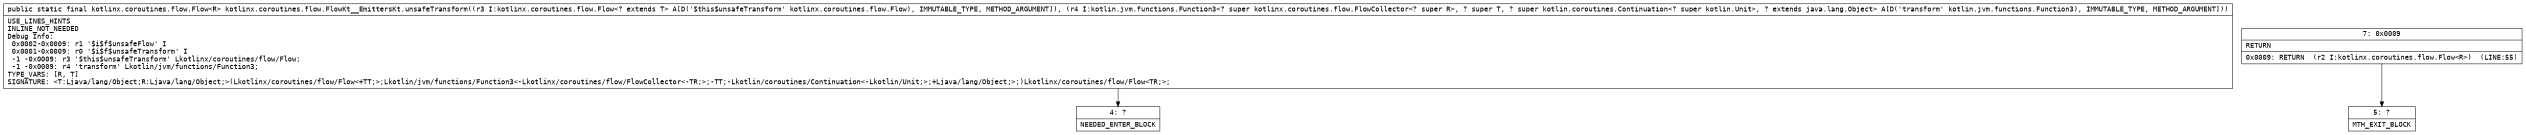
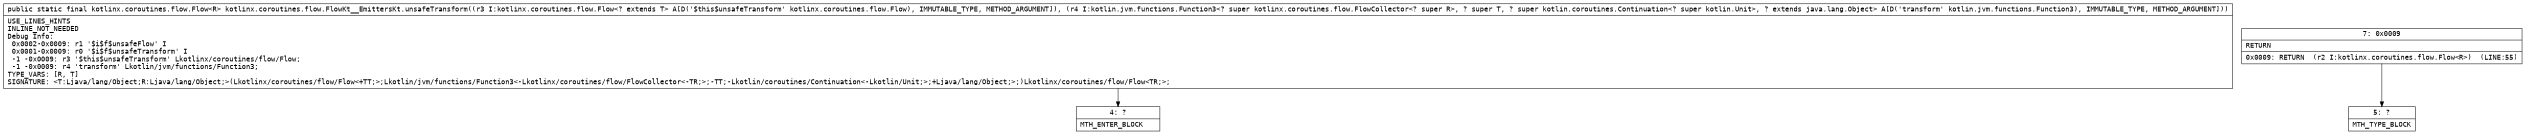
(1118, 125) -> (1112, 125)
(2382, 125) -> (2382, 125)
